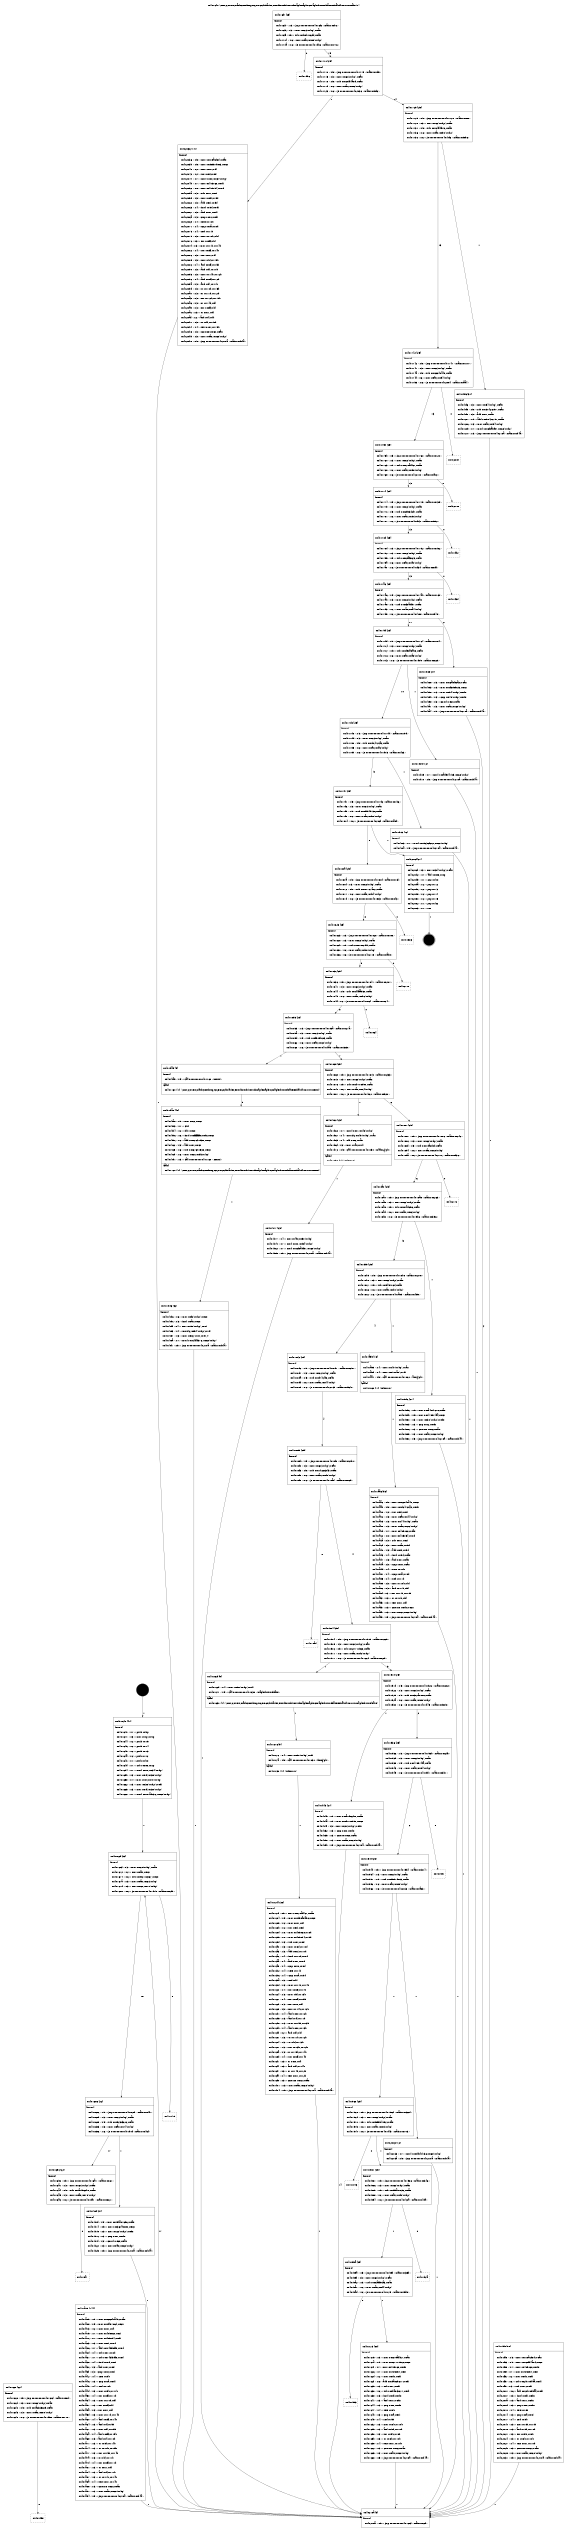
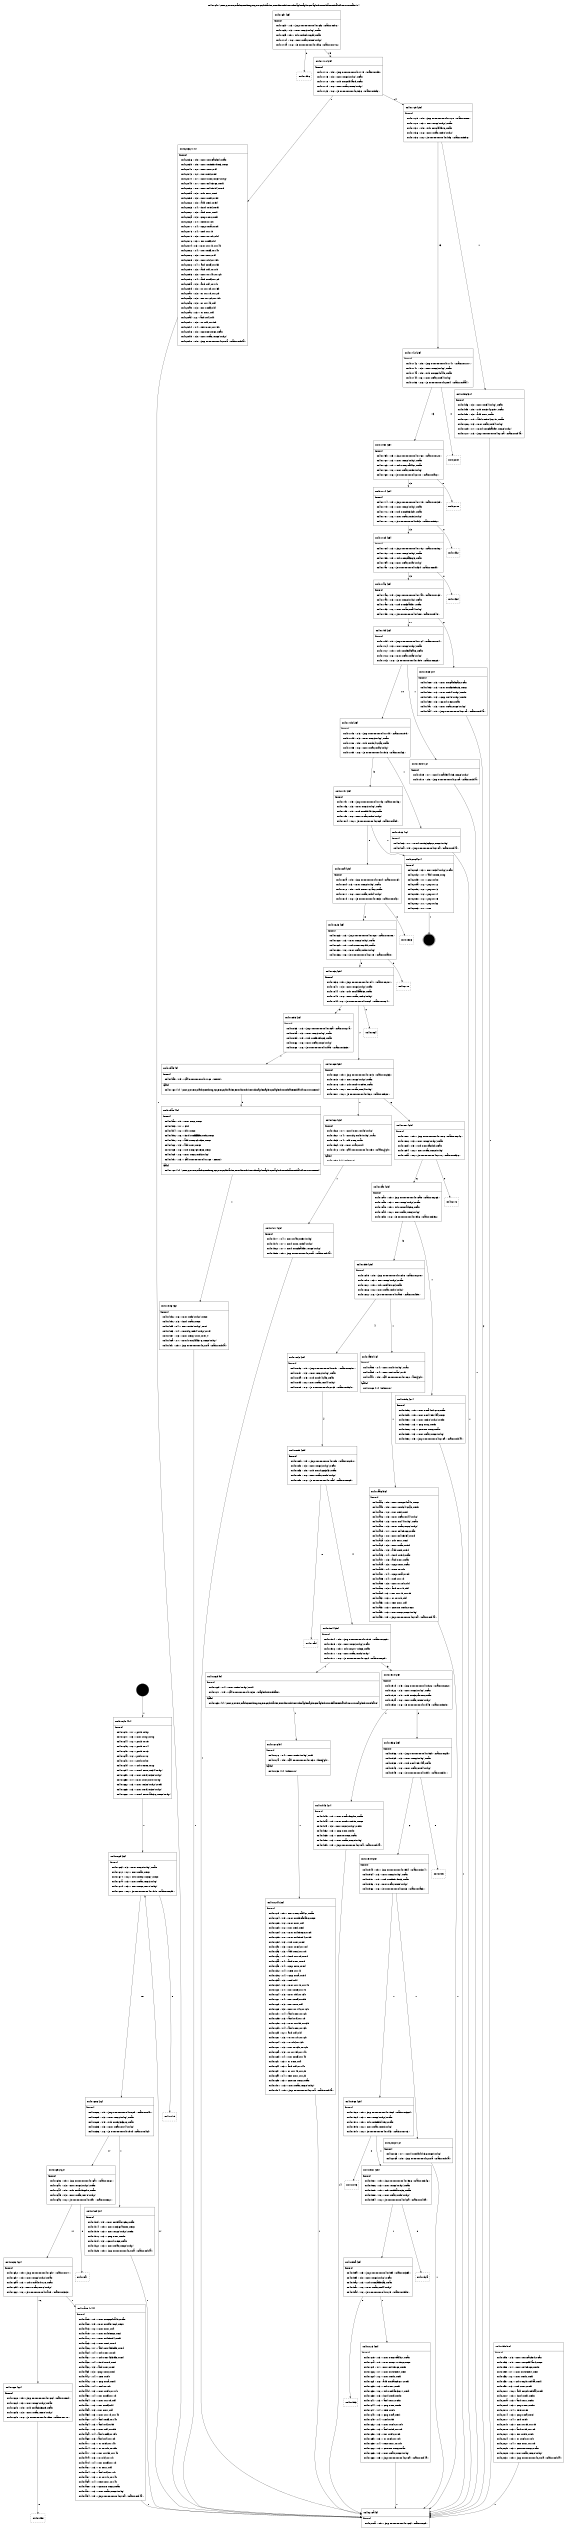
(338, 1055) -> (359, 1032)
none -> (38, 2277)
